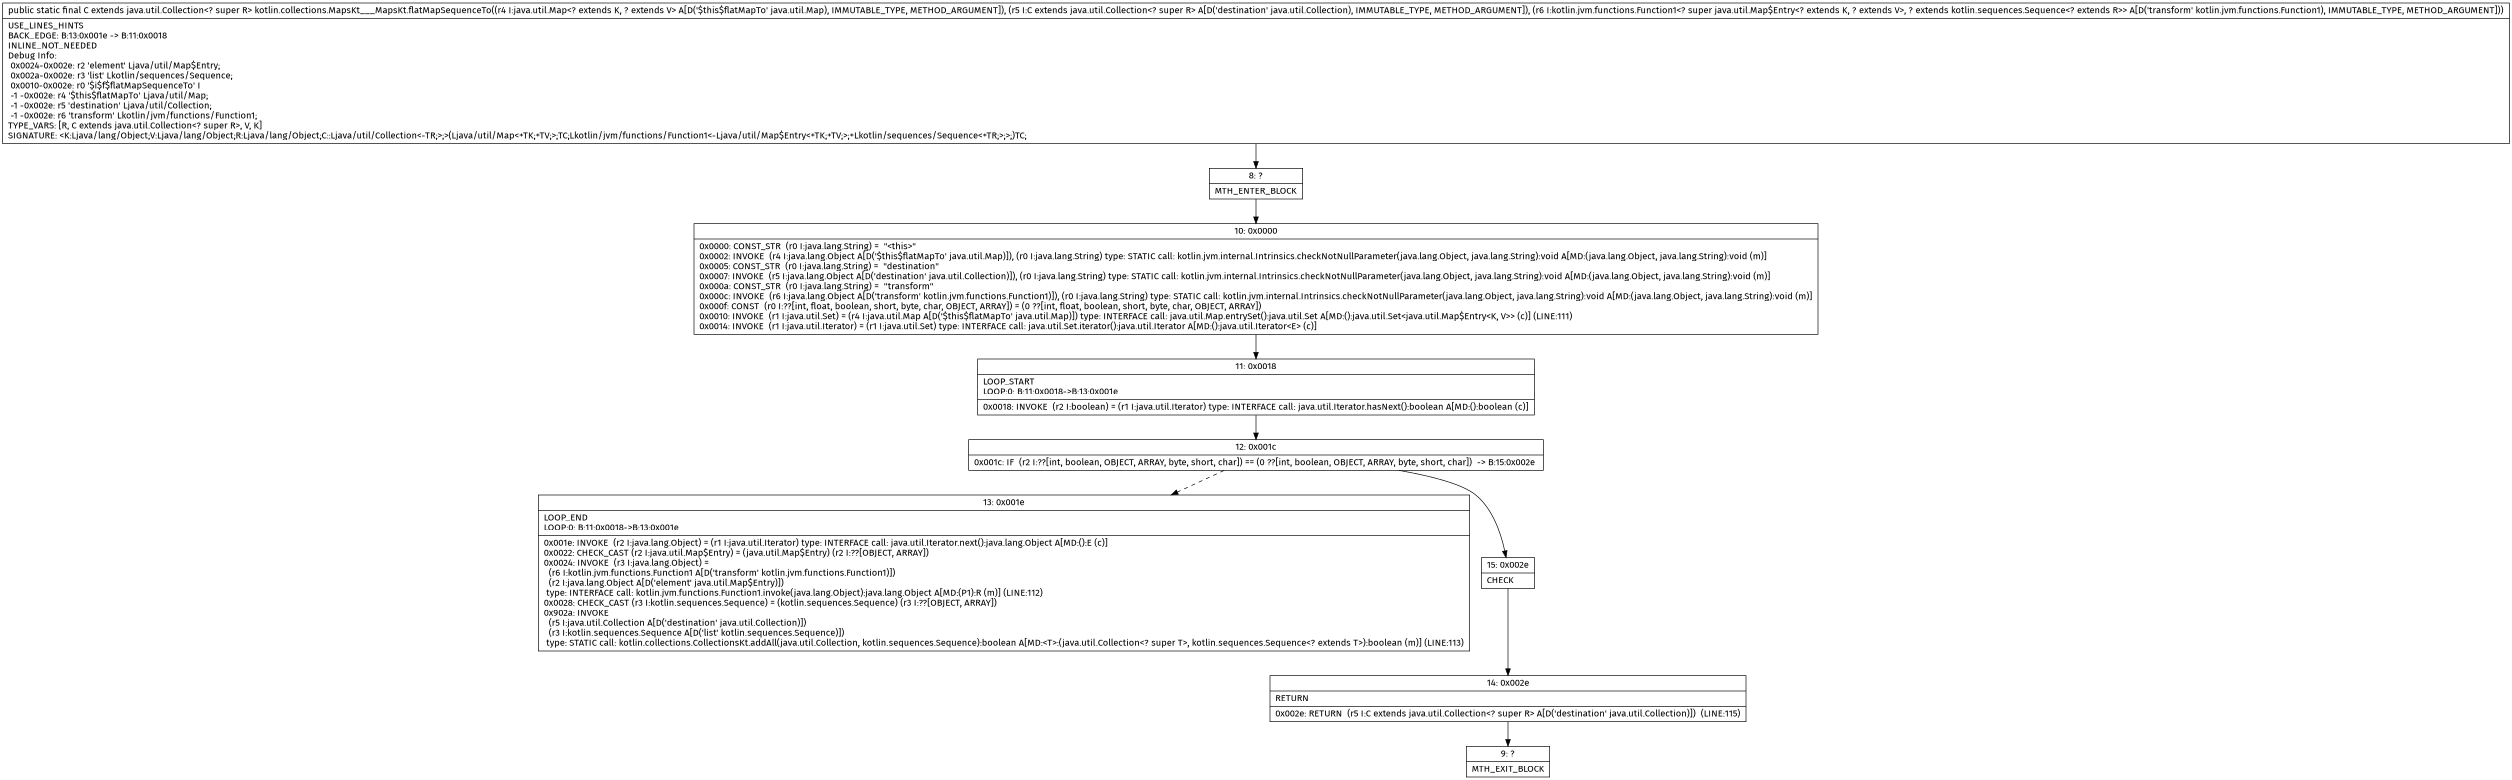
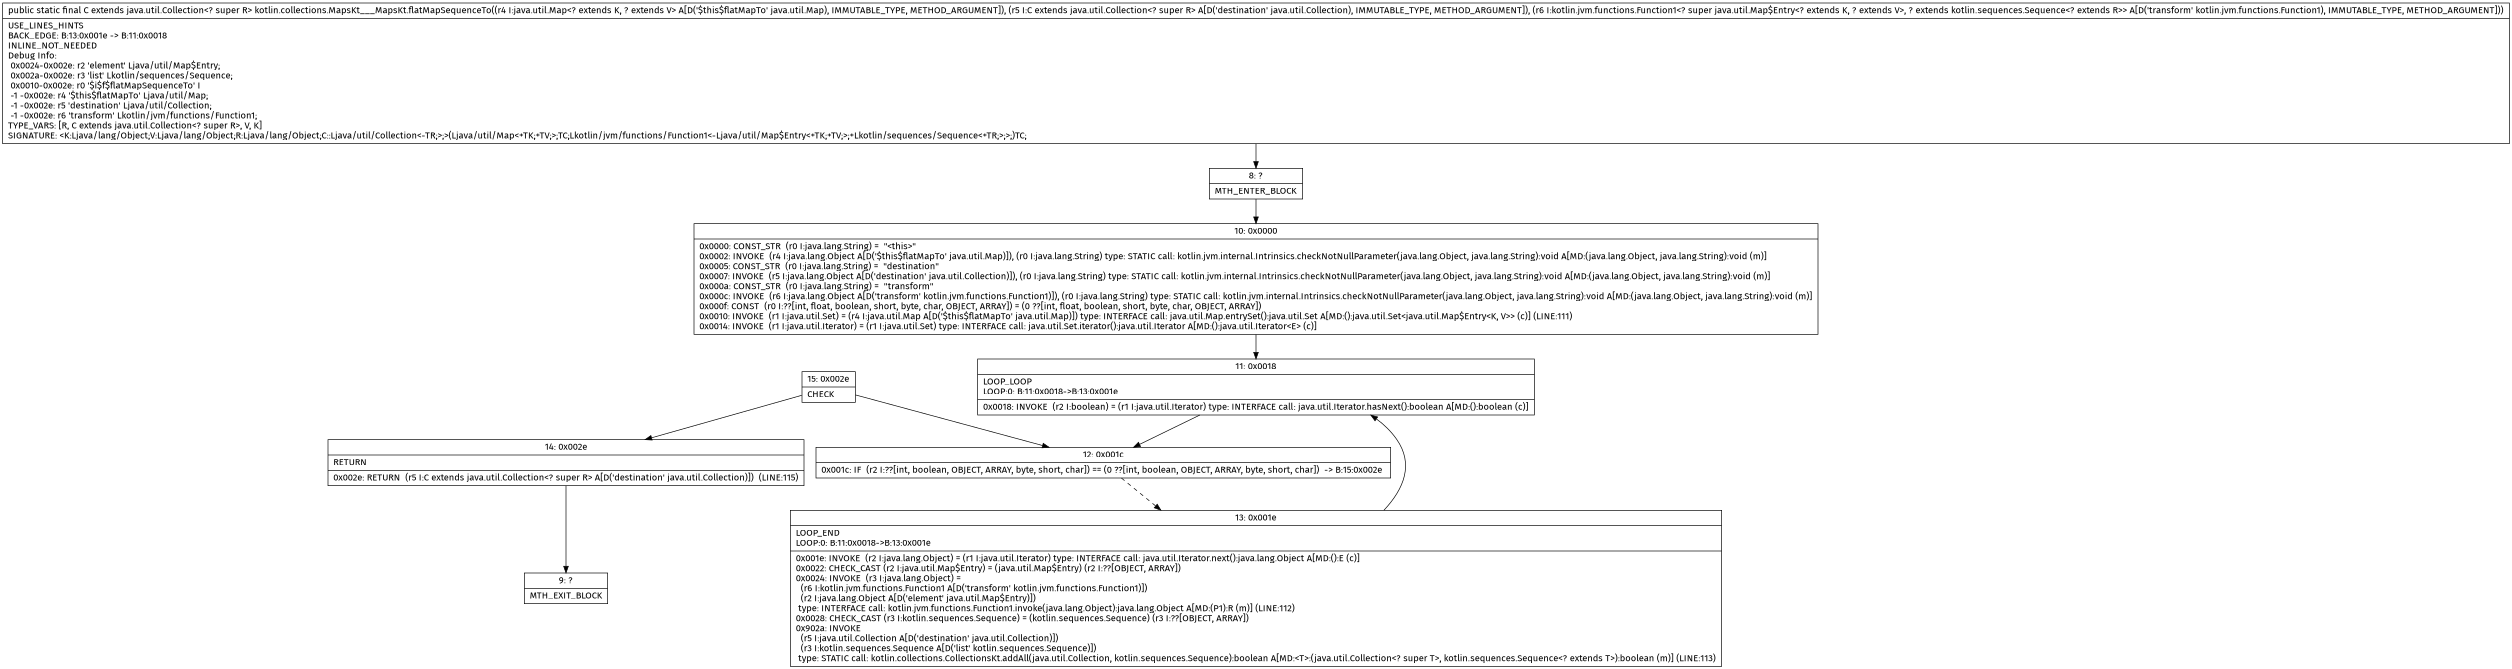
(1009, 382) -> (1008, 382)
none -> (1405, 462)
(1468, 490) -> (949, 420)
